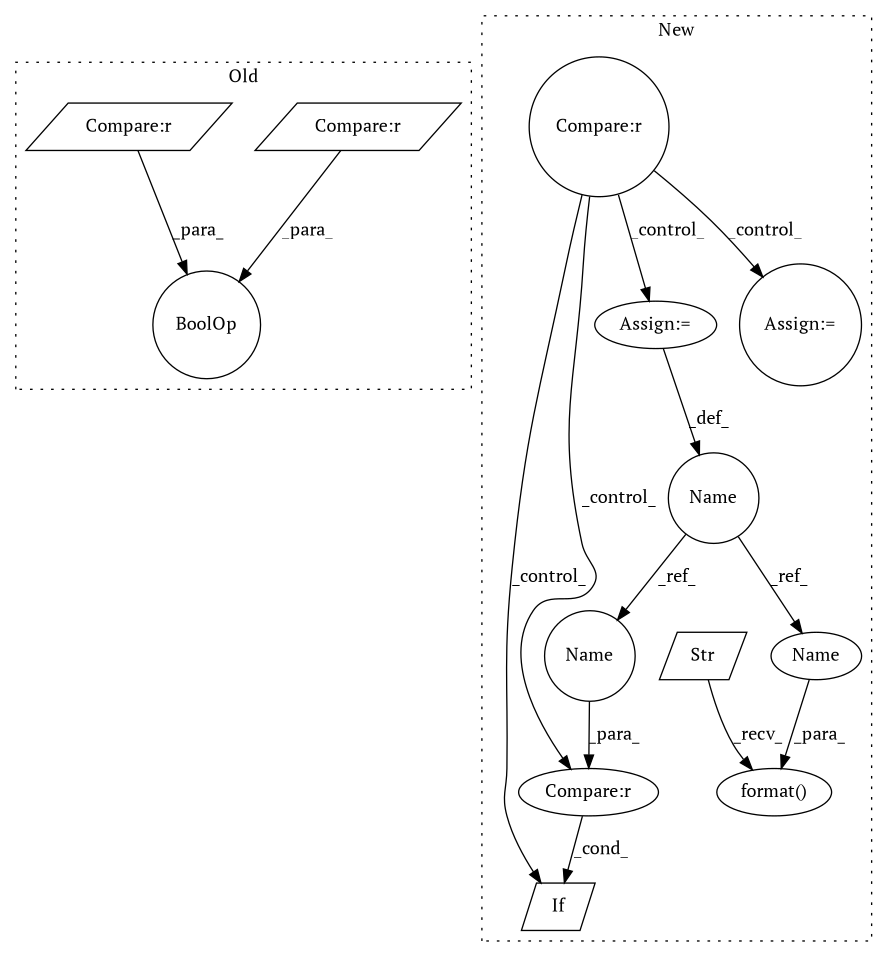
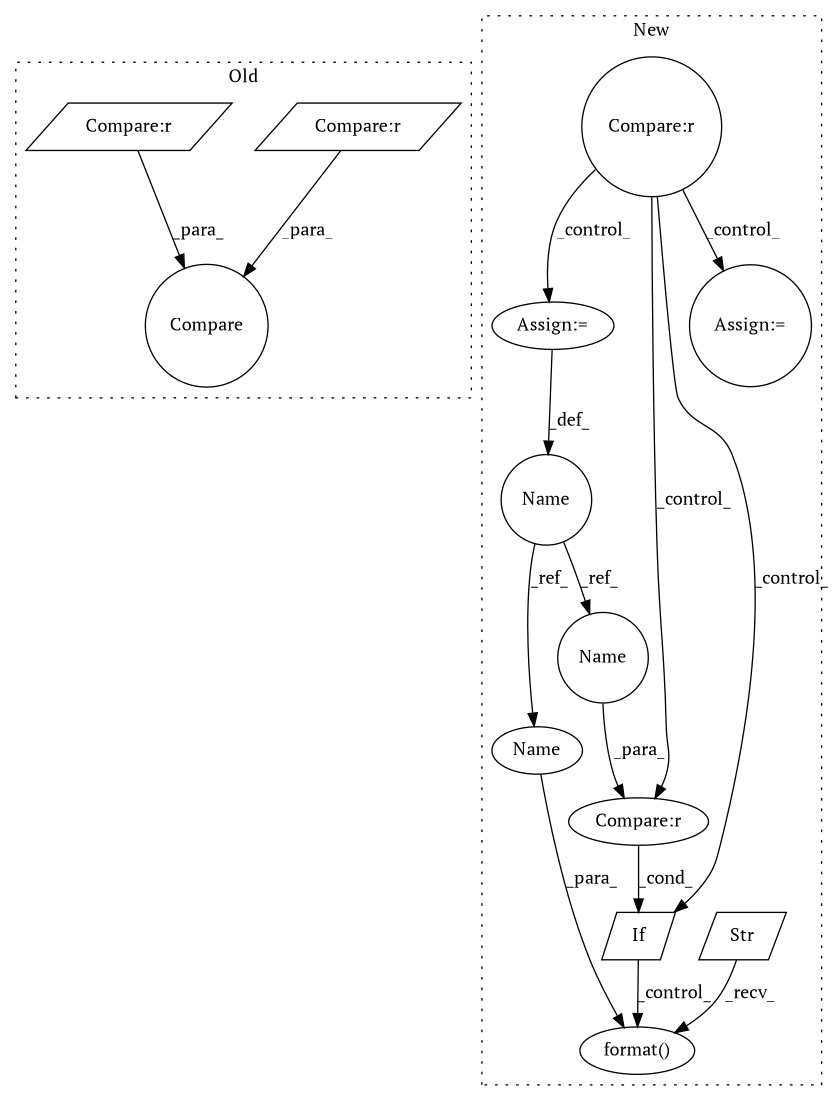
(207, 325) -> (207, 326)
none -> (638, 987)
